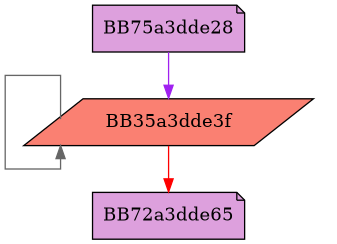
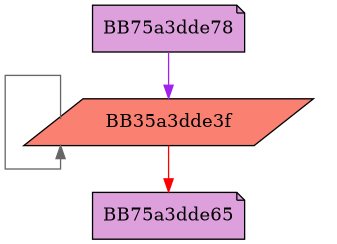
(169, 29) -> (169, 29)
(169, 216) -> (169, 216)
